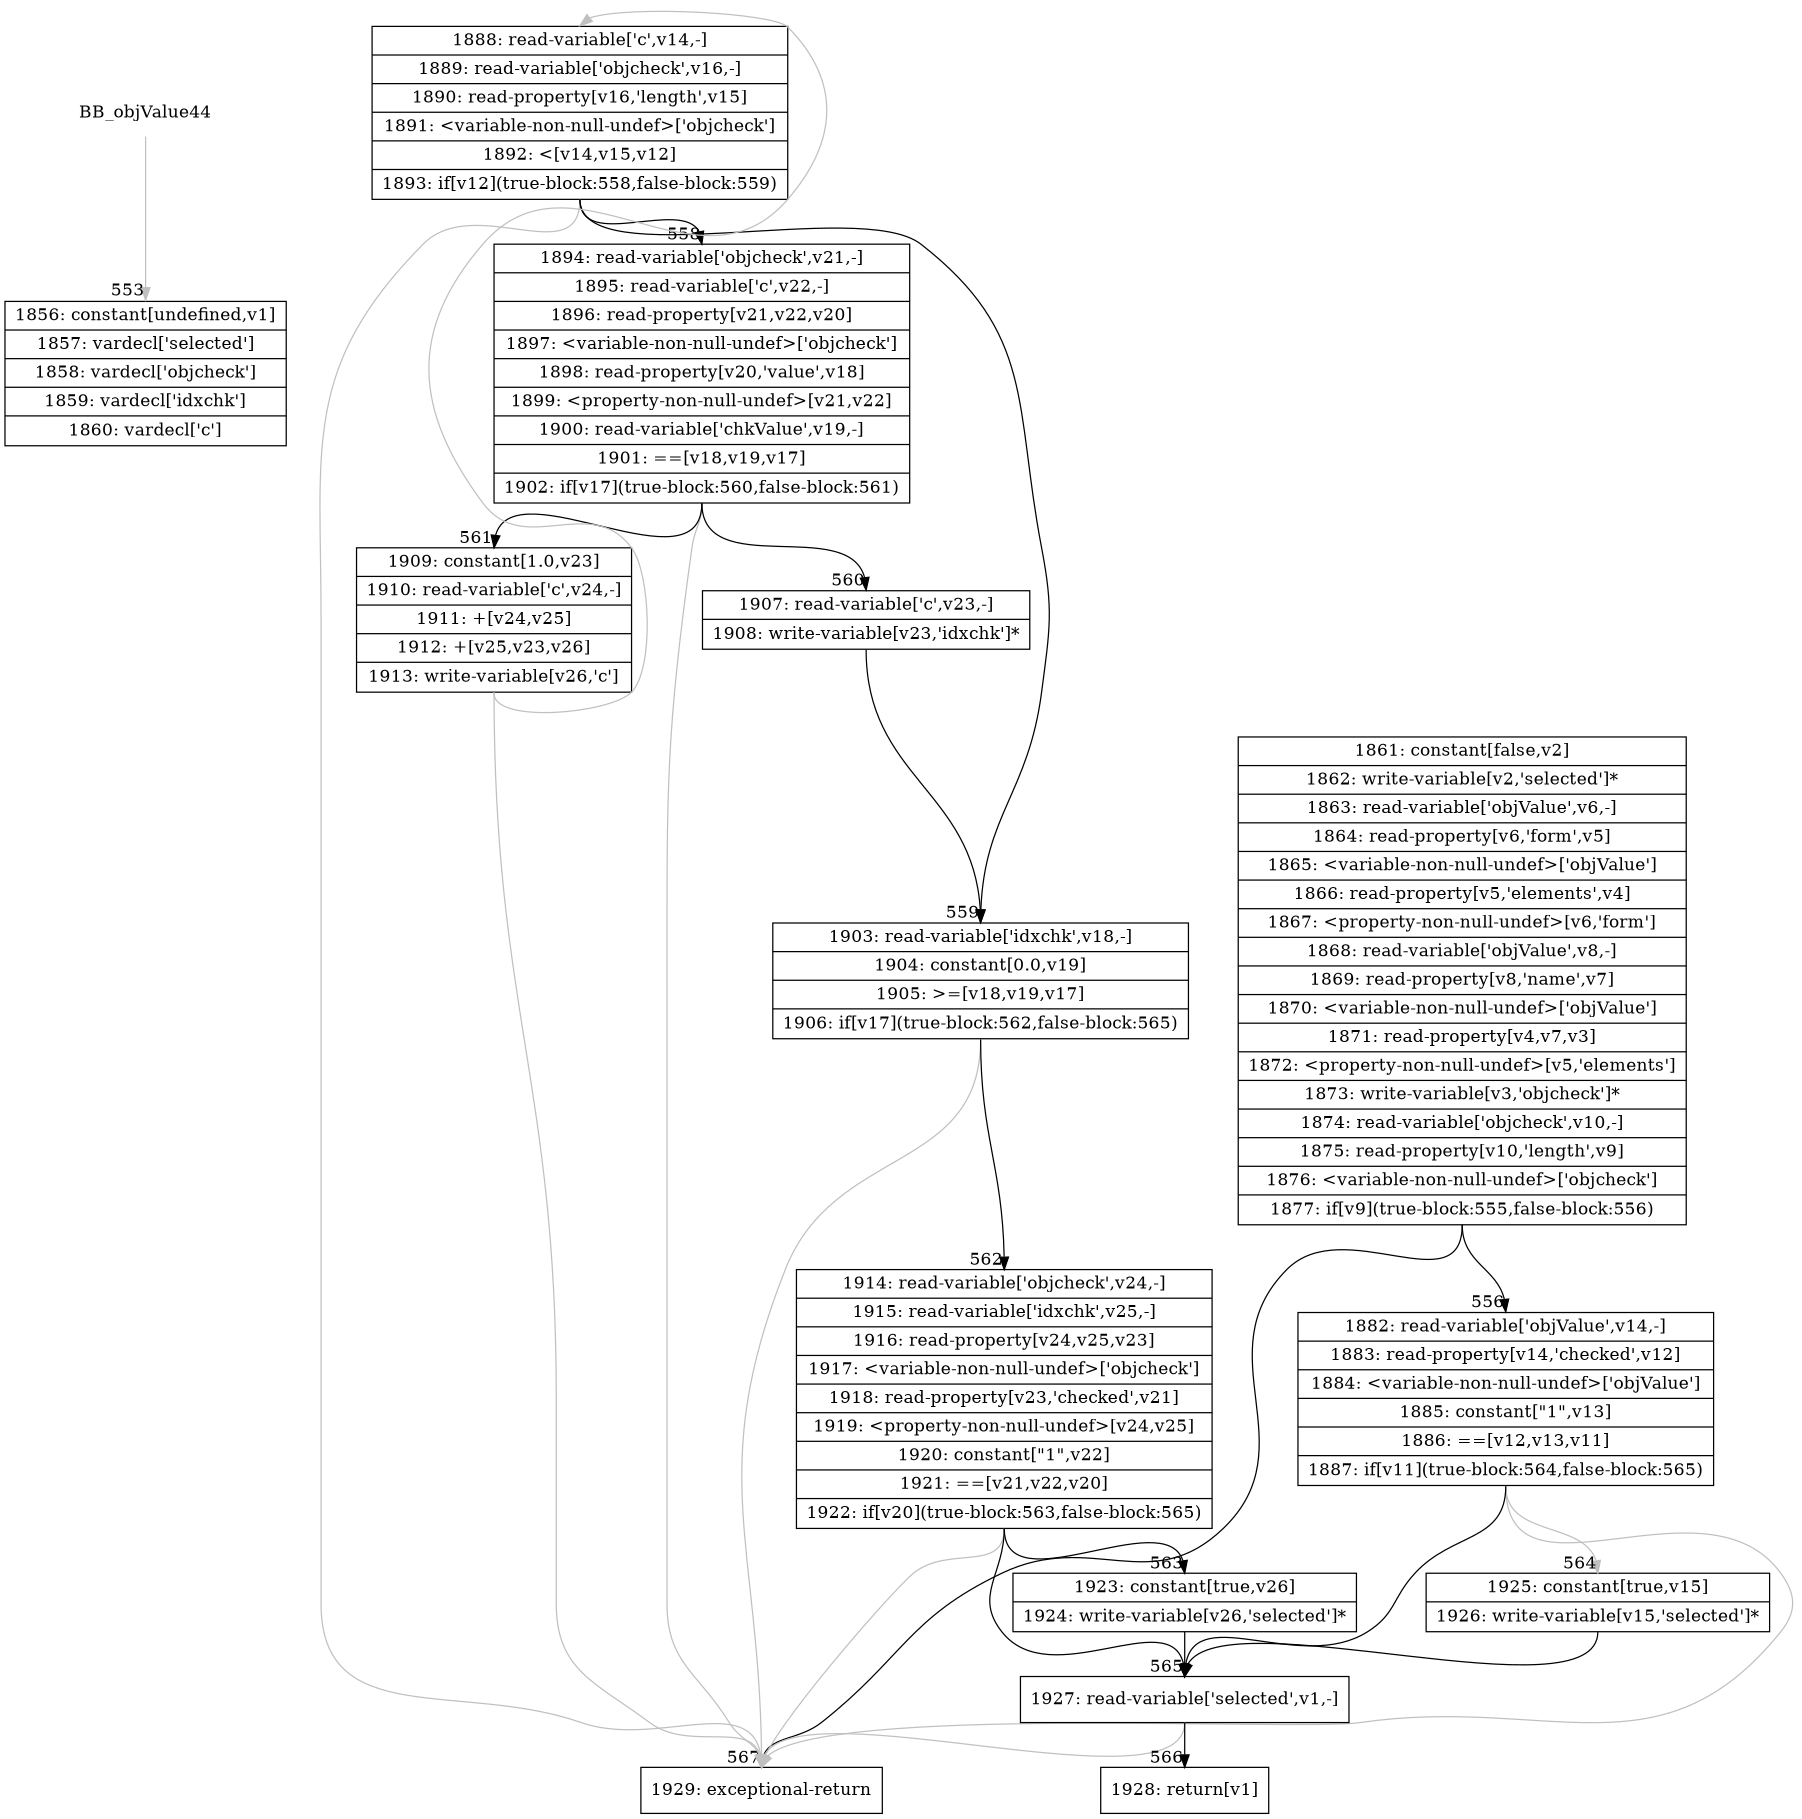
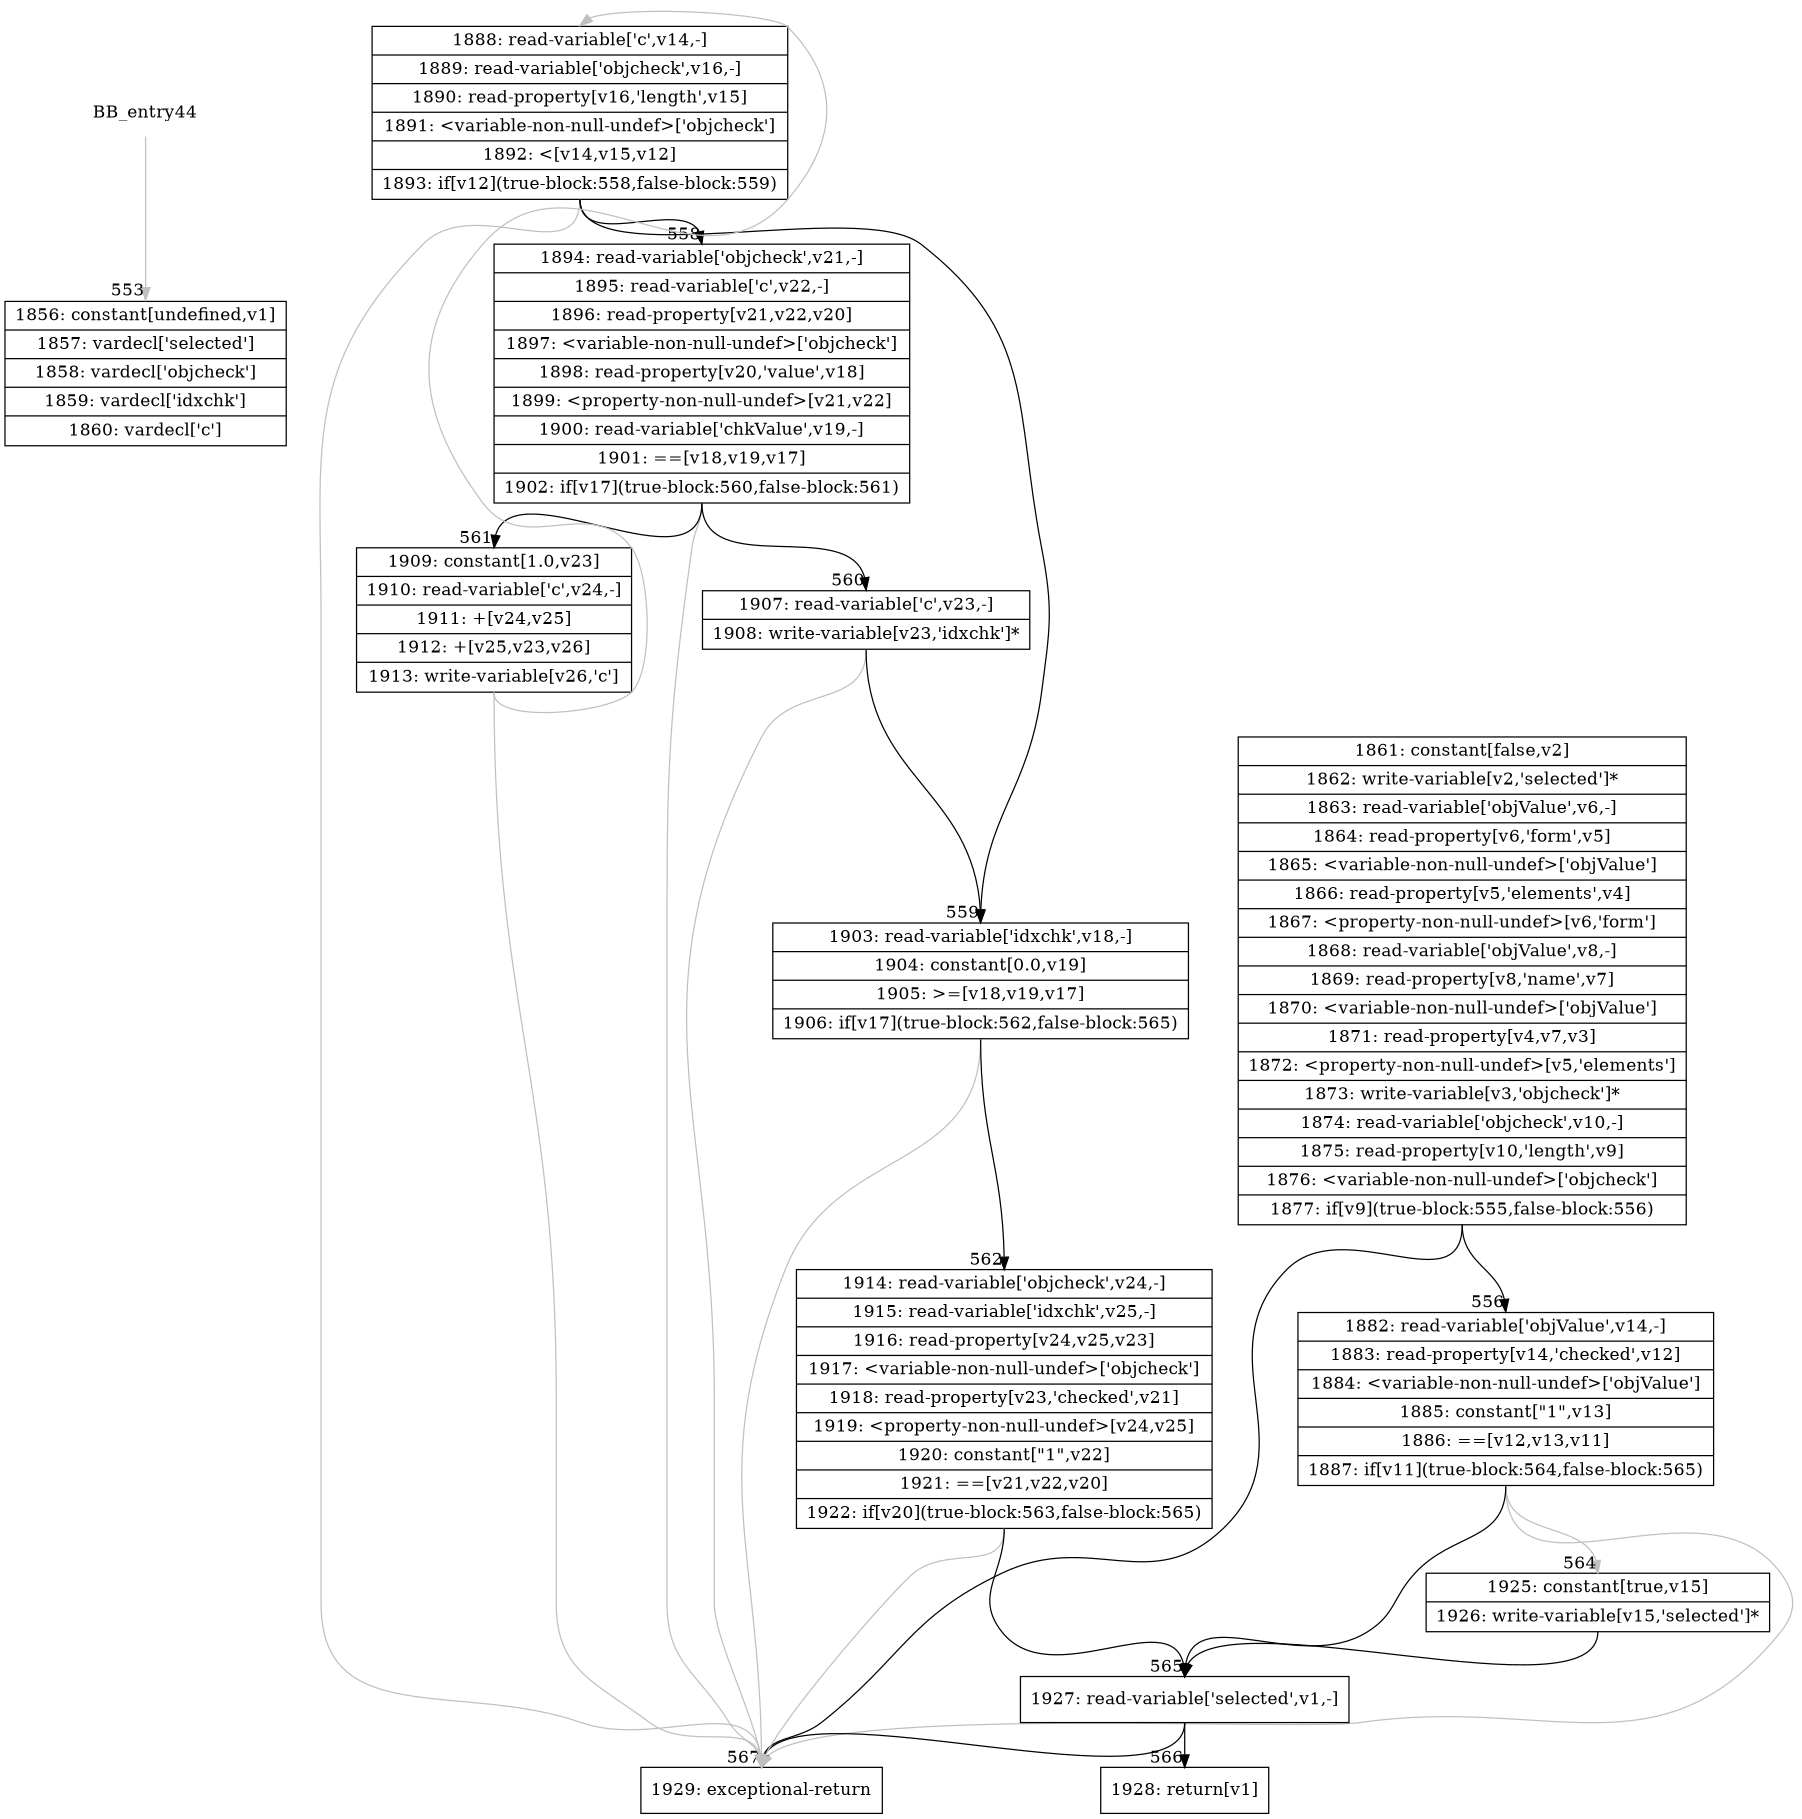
(146, 113) -> (146, 113)
none -> (699, 1171)
(1185, 1602) -> none
(979, 1746) -> (979, 1746)
